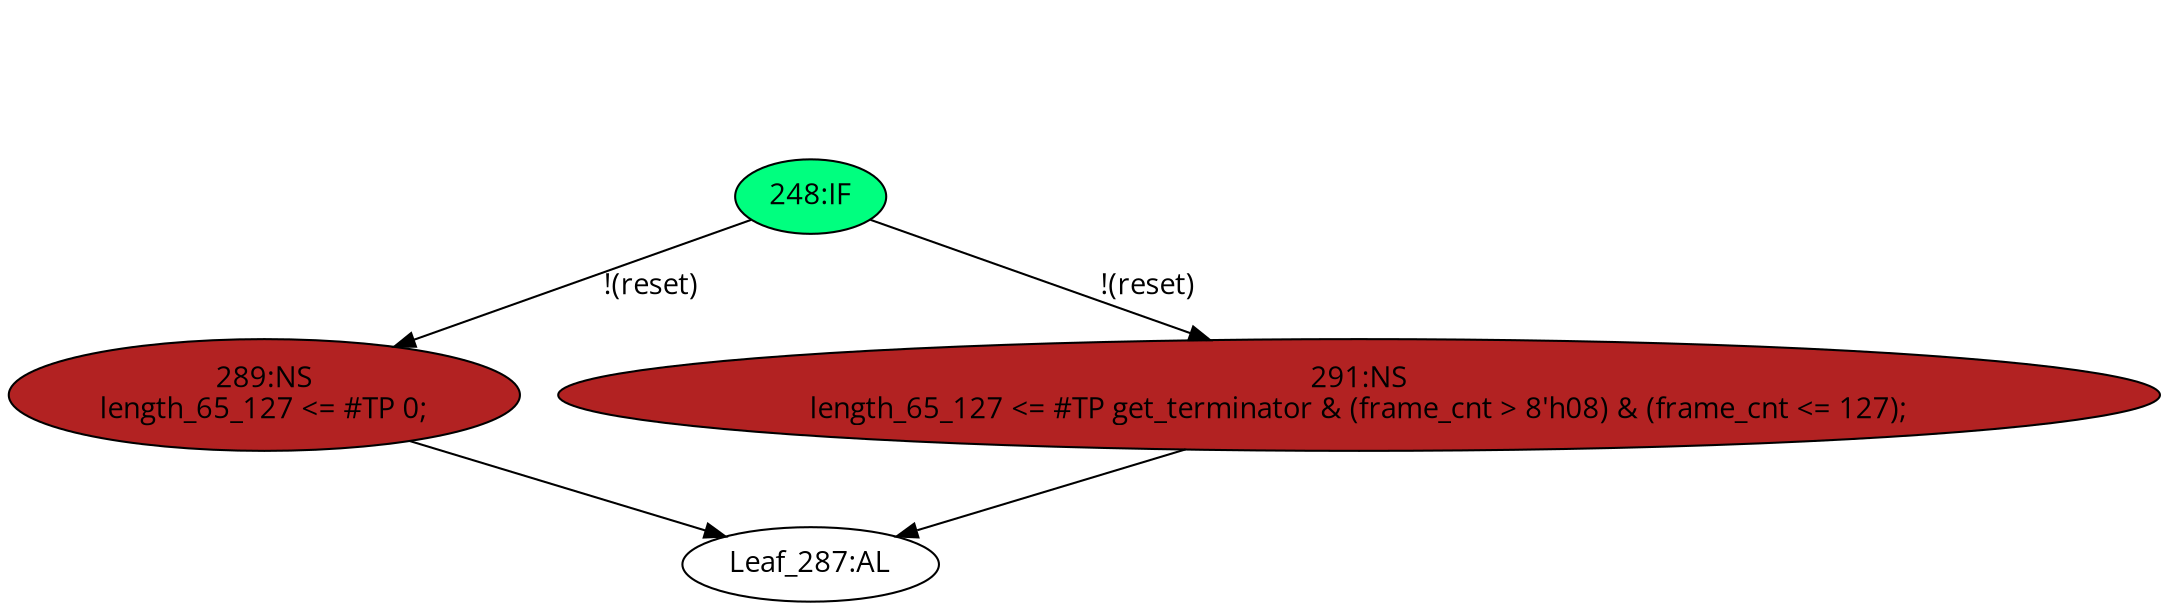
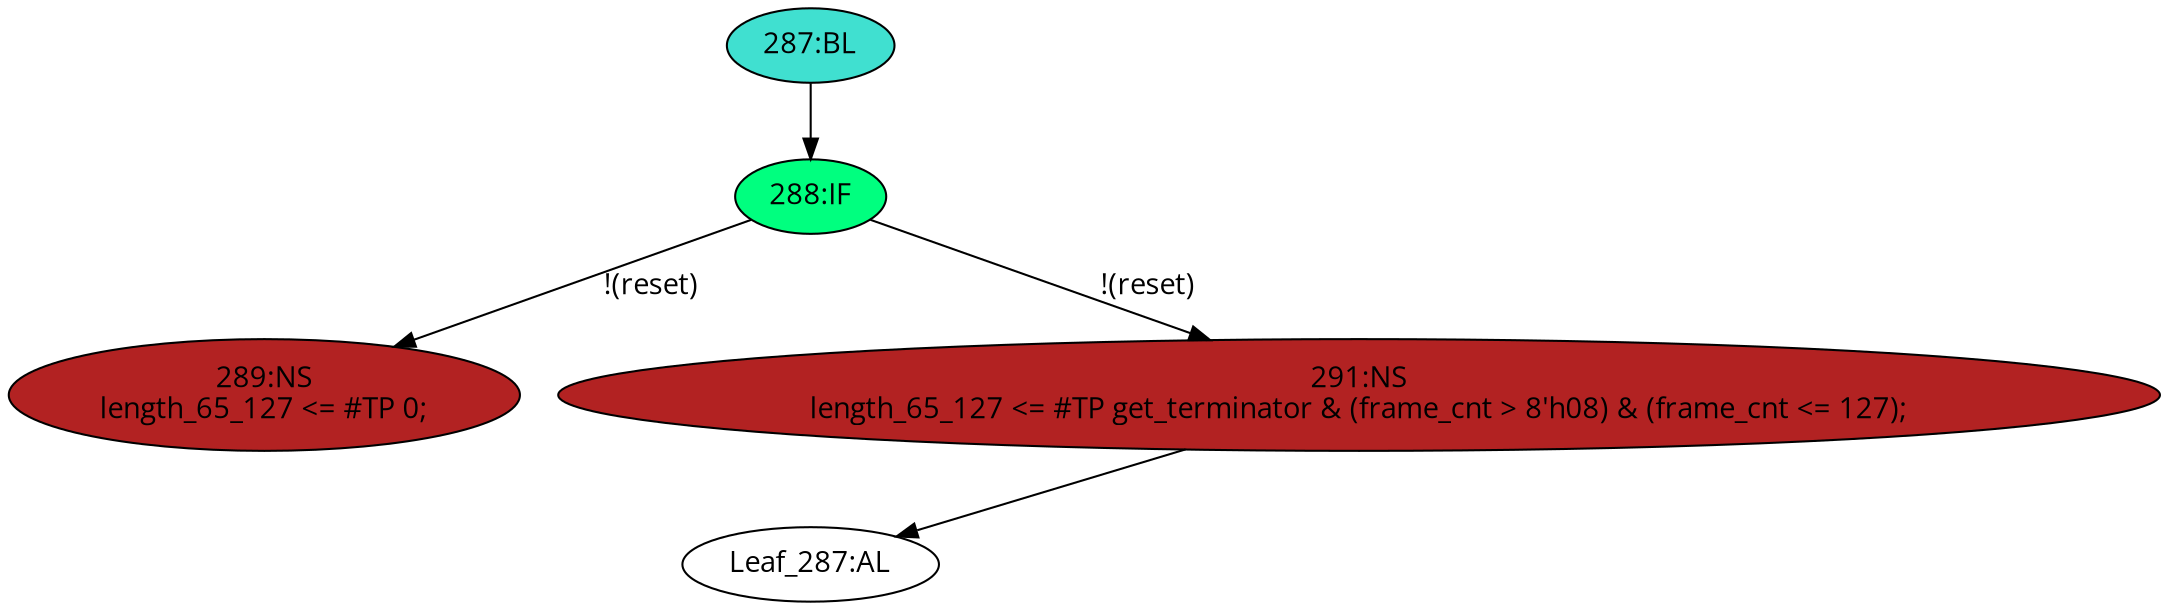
none -> (811, 46)
(811, 197) -> (811, 197)
(557, 486) -> none
